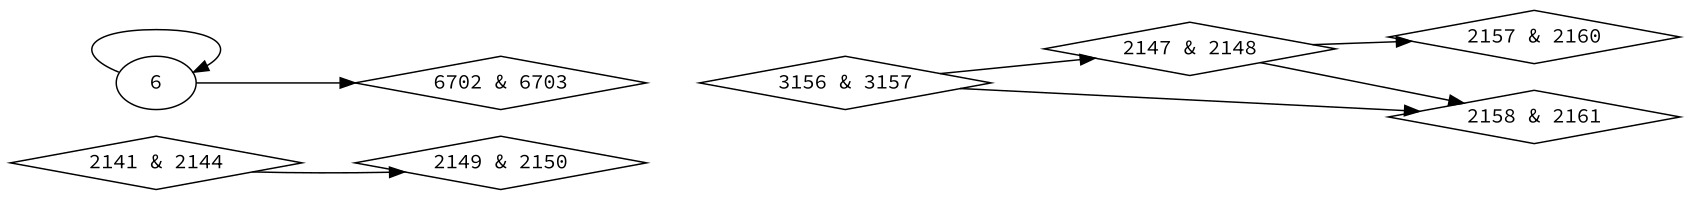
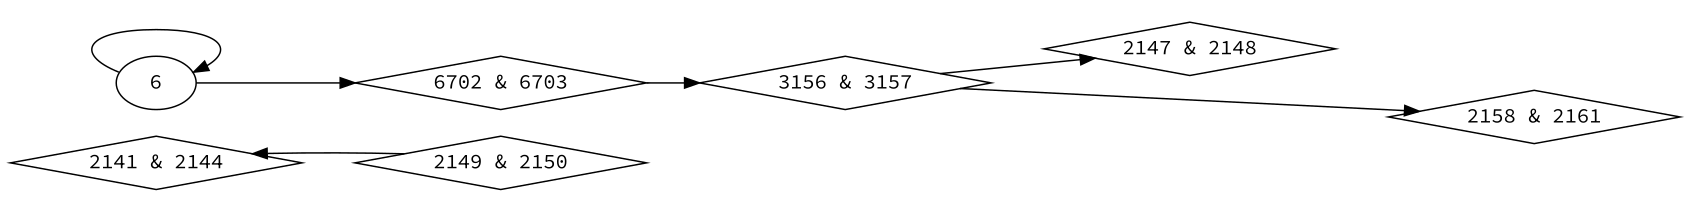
(1534, 37) -> none
(1355, 81) -> none
none -> (666, 83)
(321, 173) -> (336, 153)
